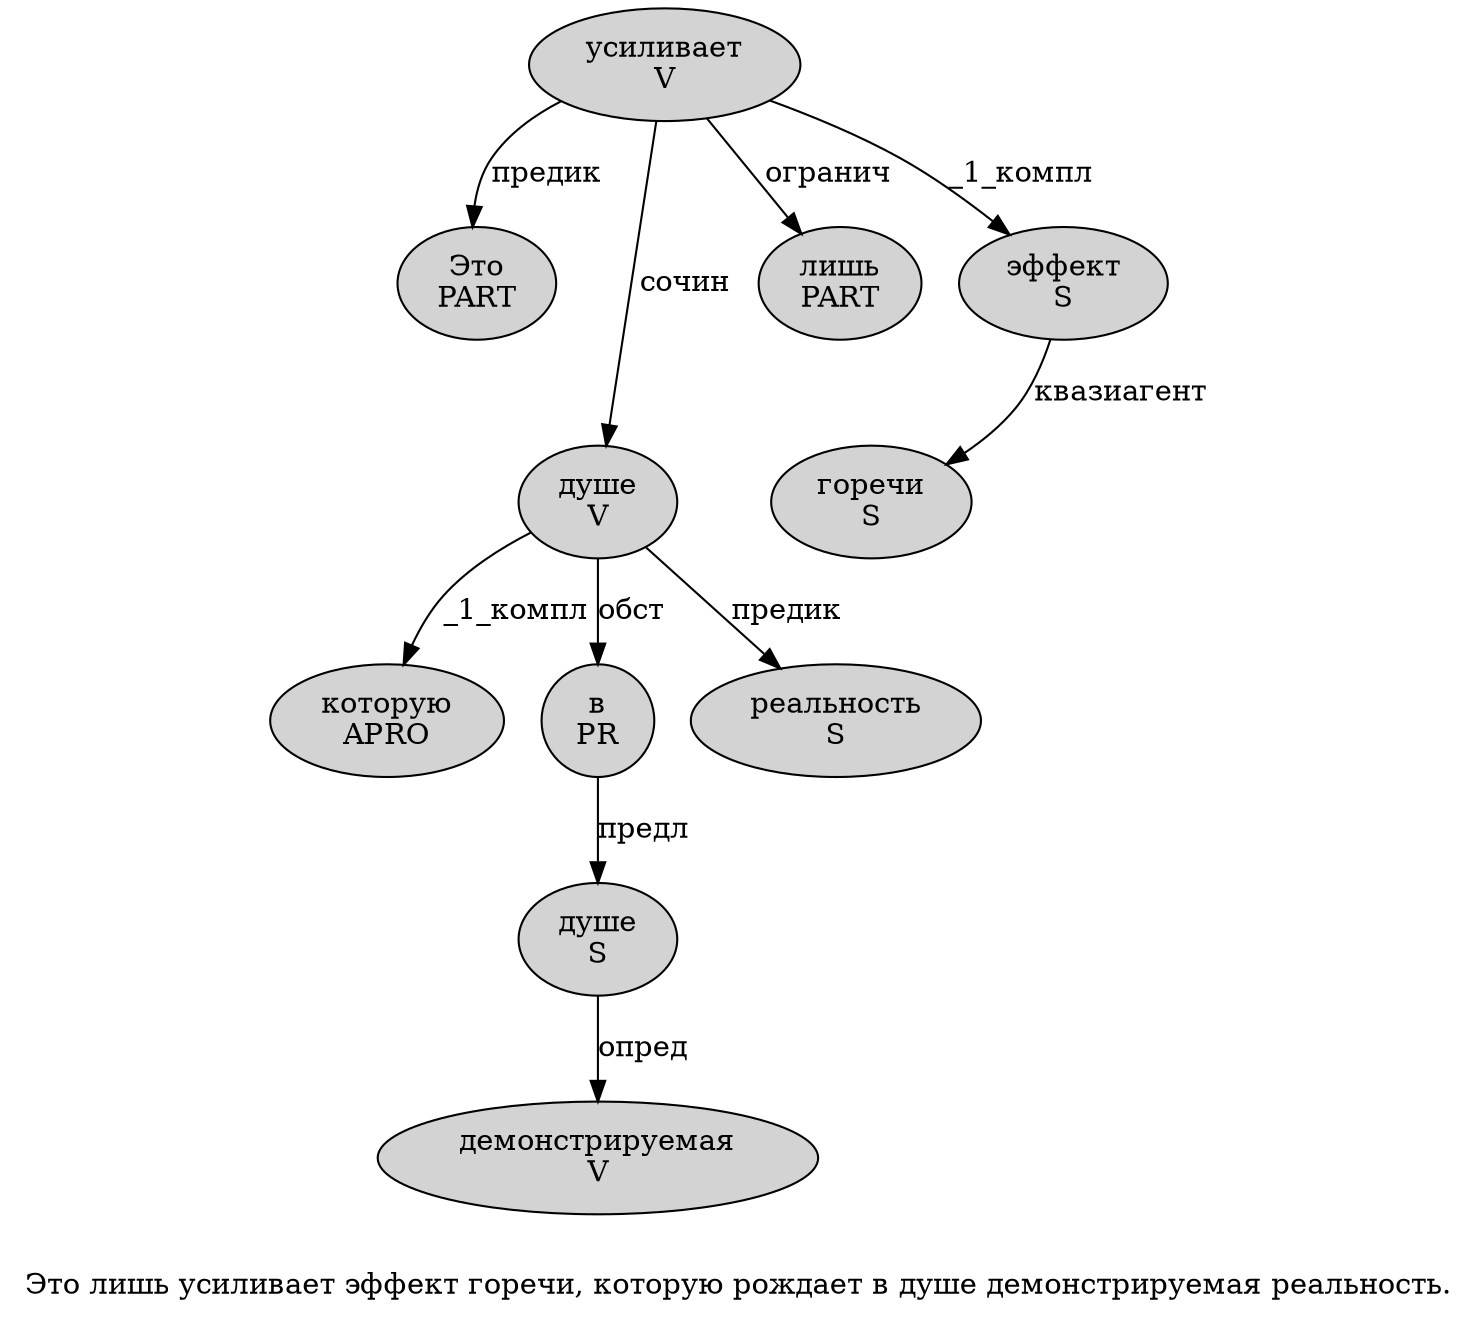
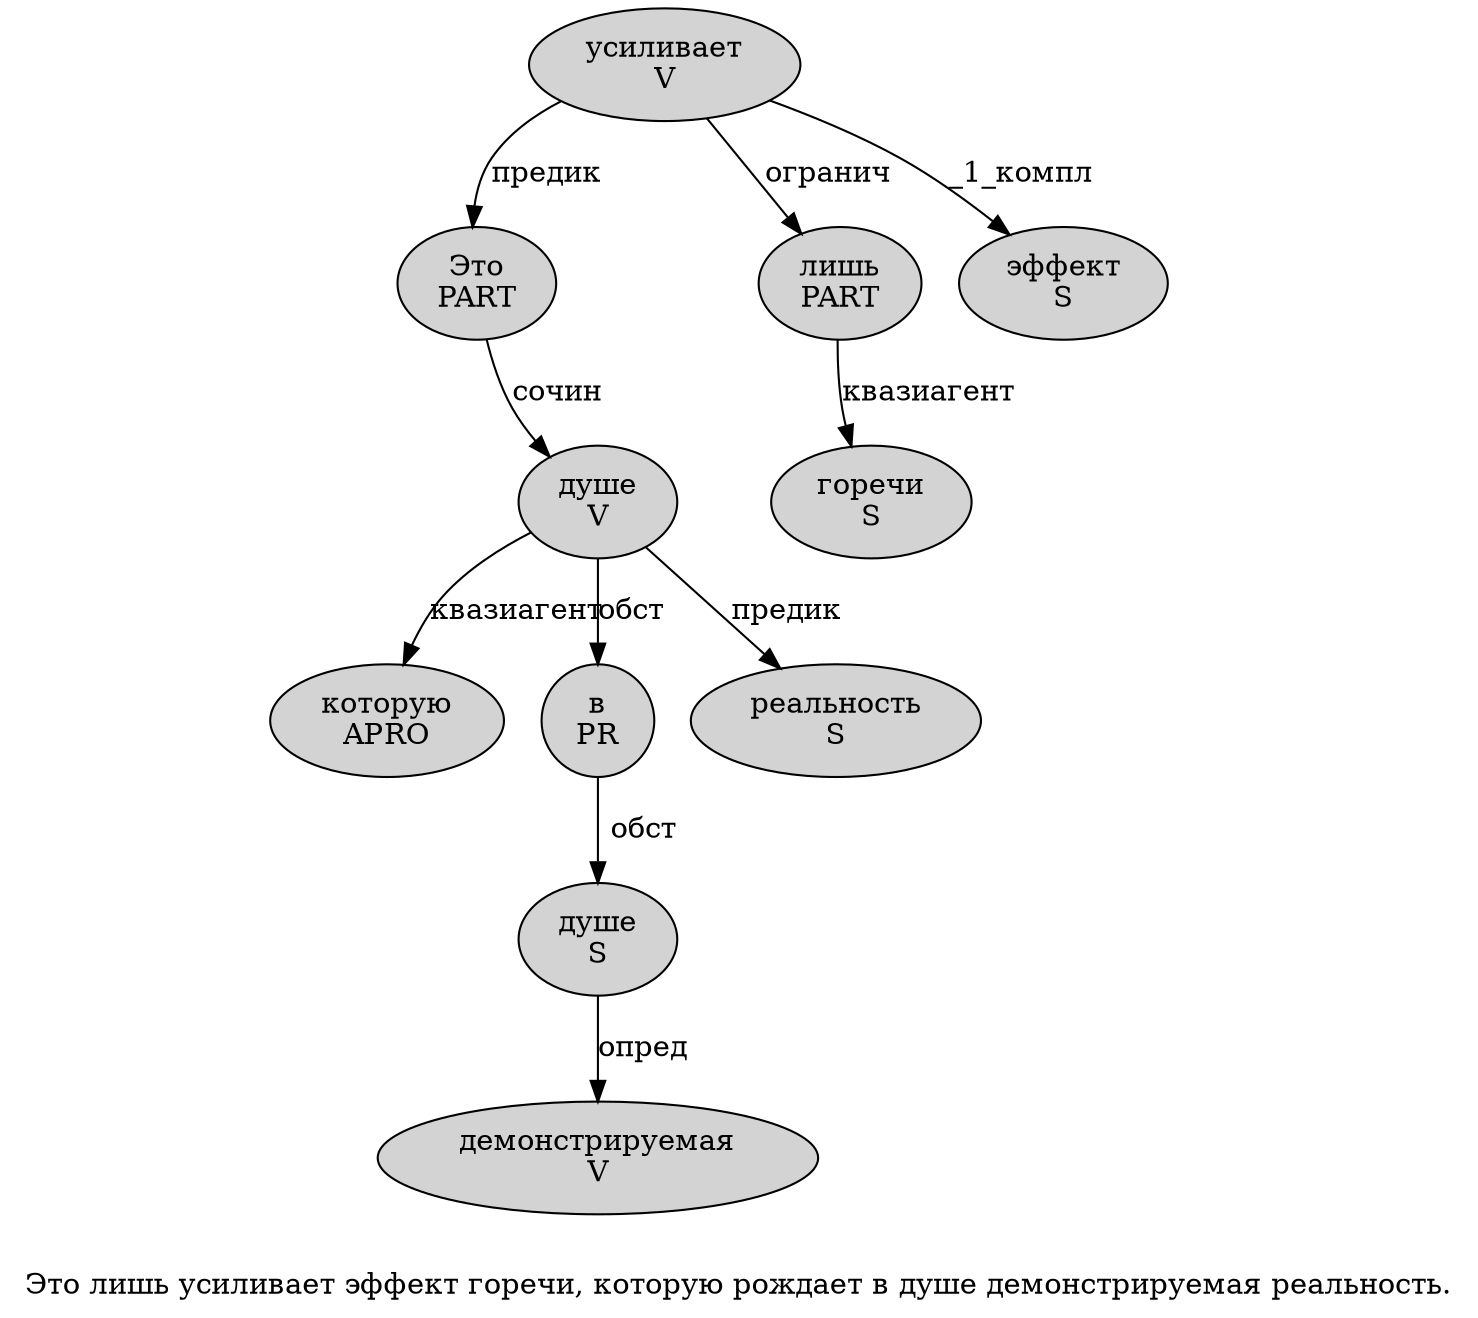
(633, 273) -> (505, 393)
(1018, 405) -> (839, 383)
(517, 611) -> (517, 611)
(644, 830) -> (644, 830)
